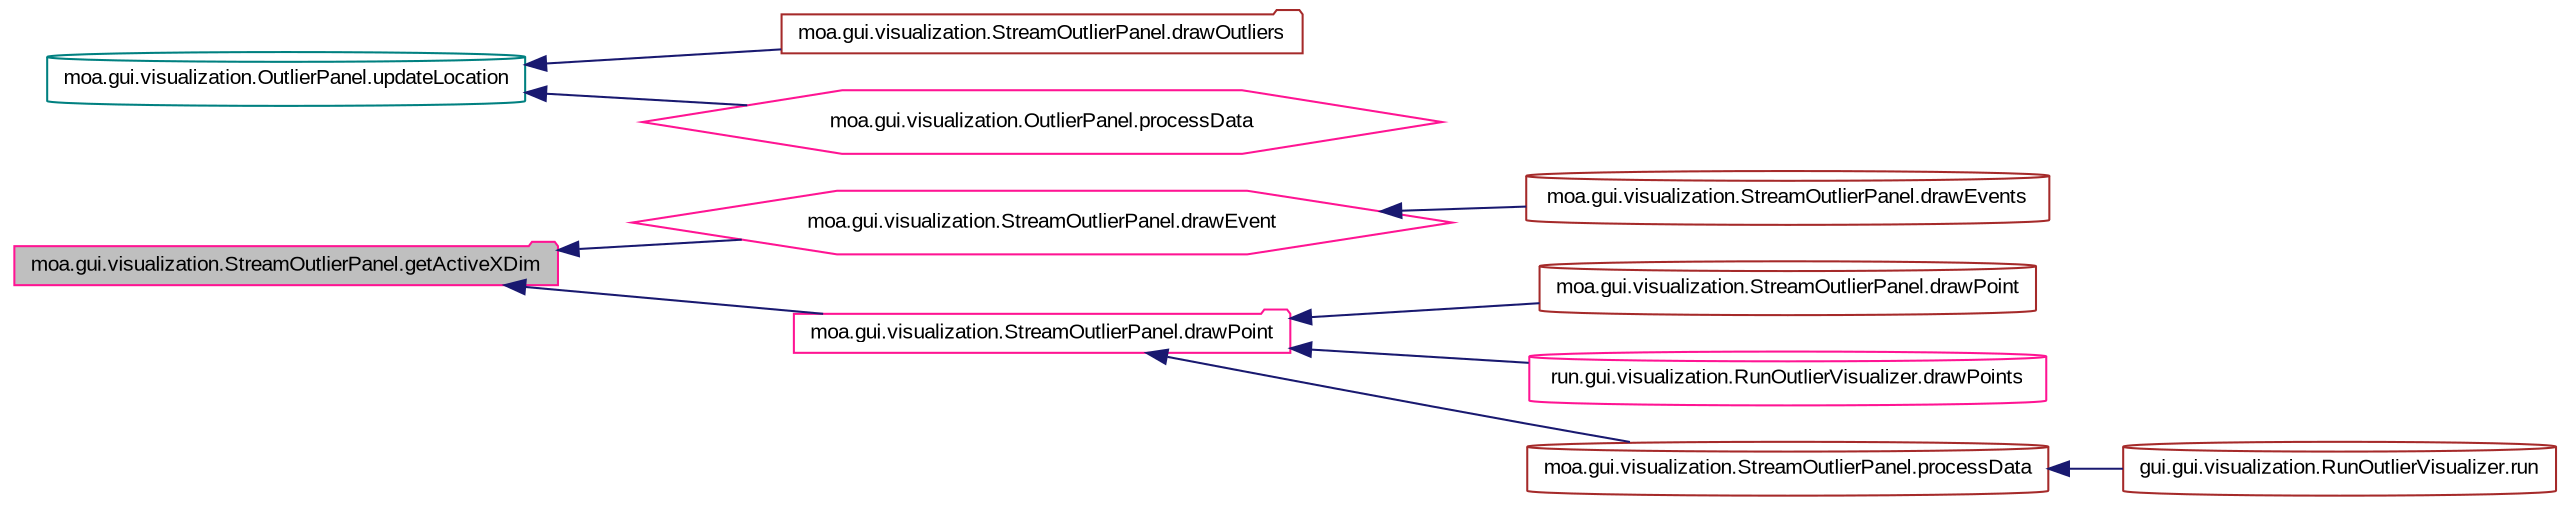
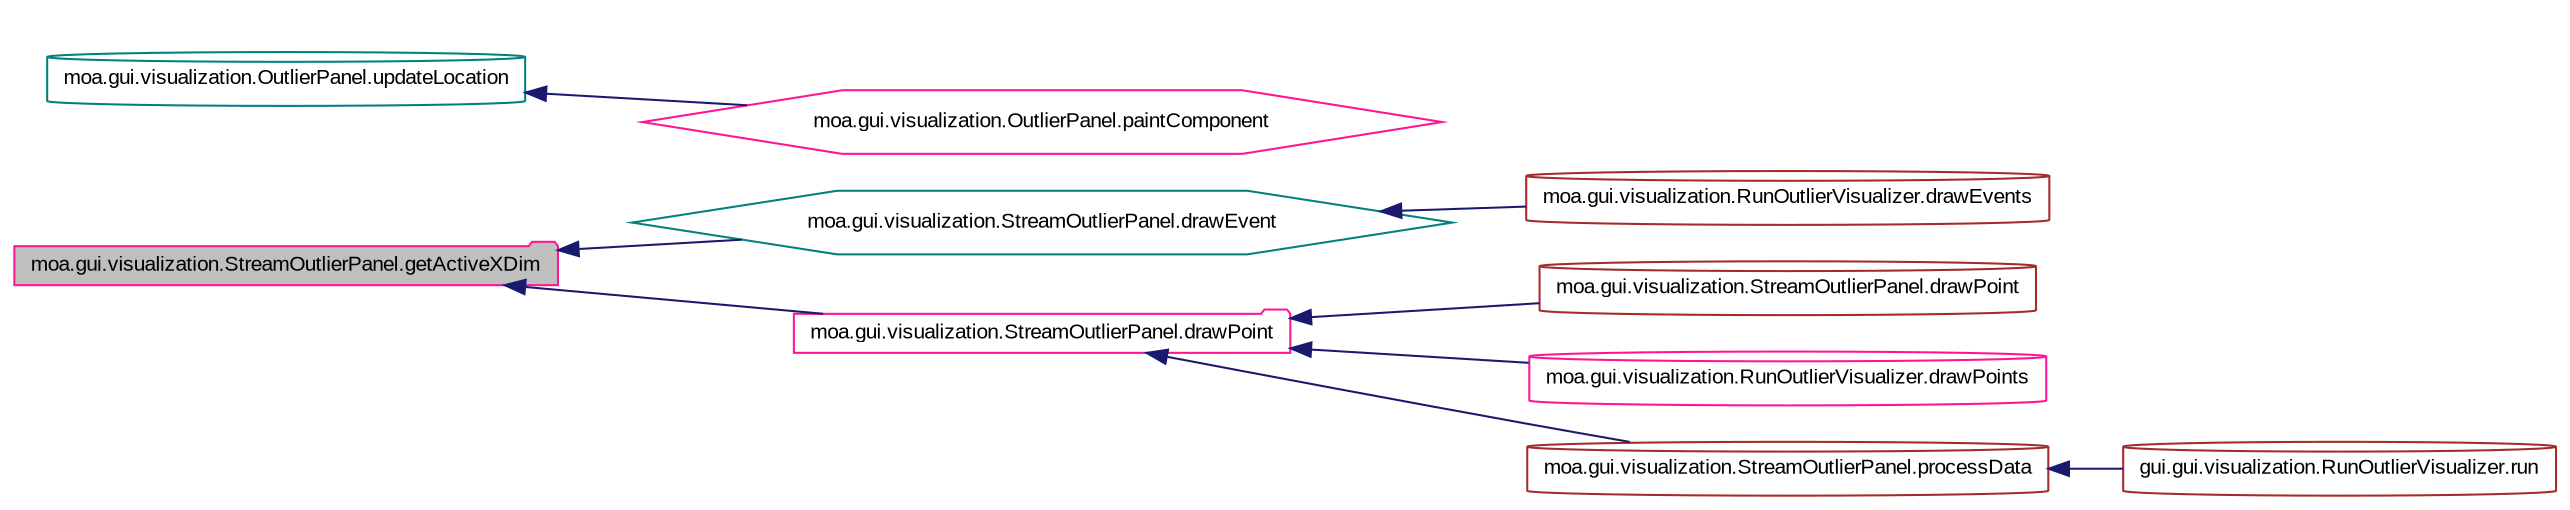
(1042, 34) -> none
(1042, 122) -> (1042, 122)
(1788, 198) -> (1788, 198)
(1042, 223) -> (1042, 223)
(1788, 378) -> (1788, 378)
